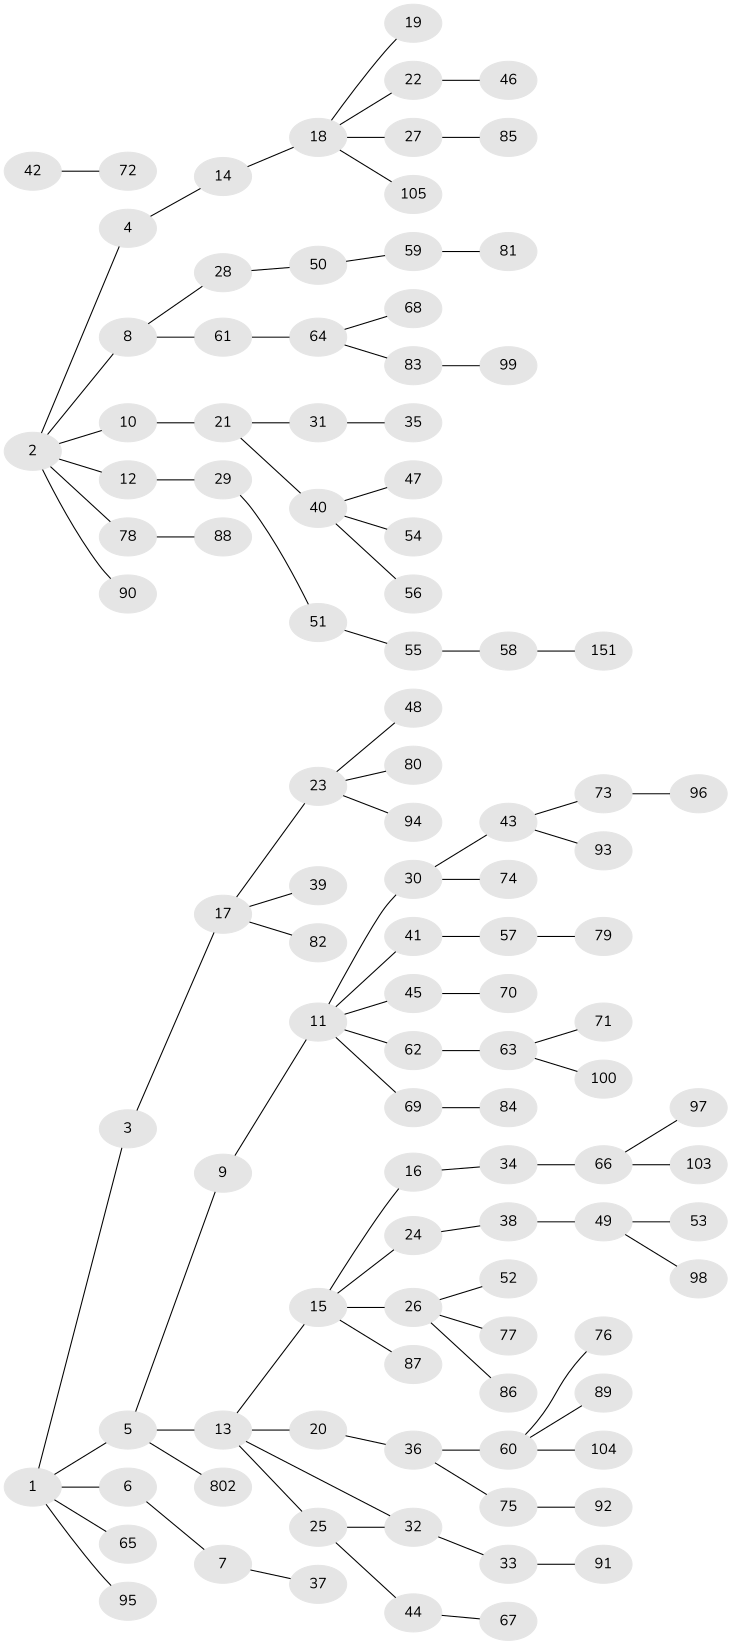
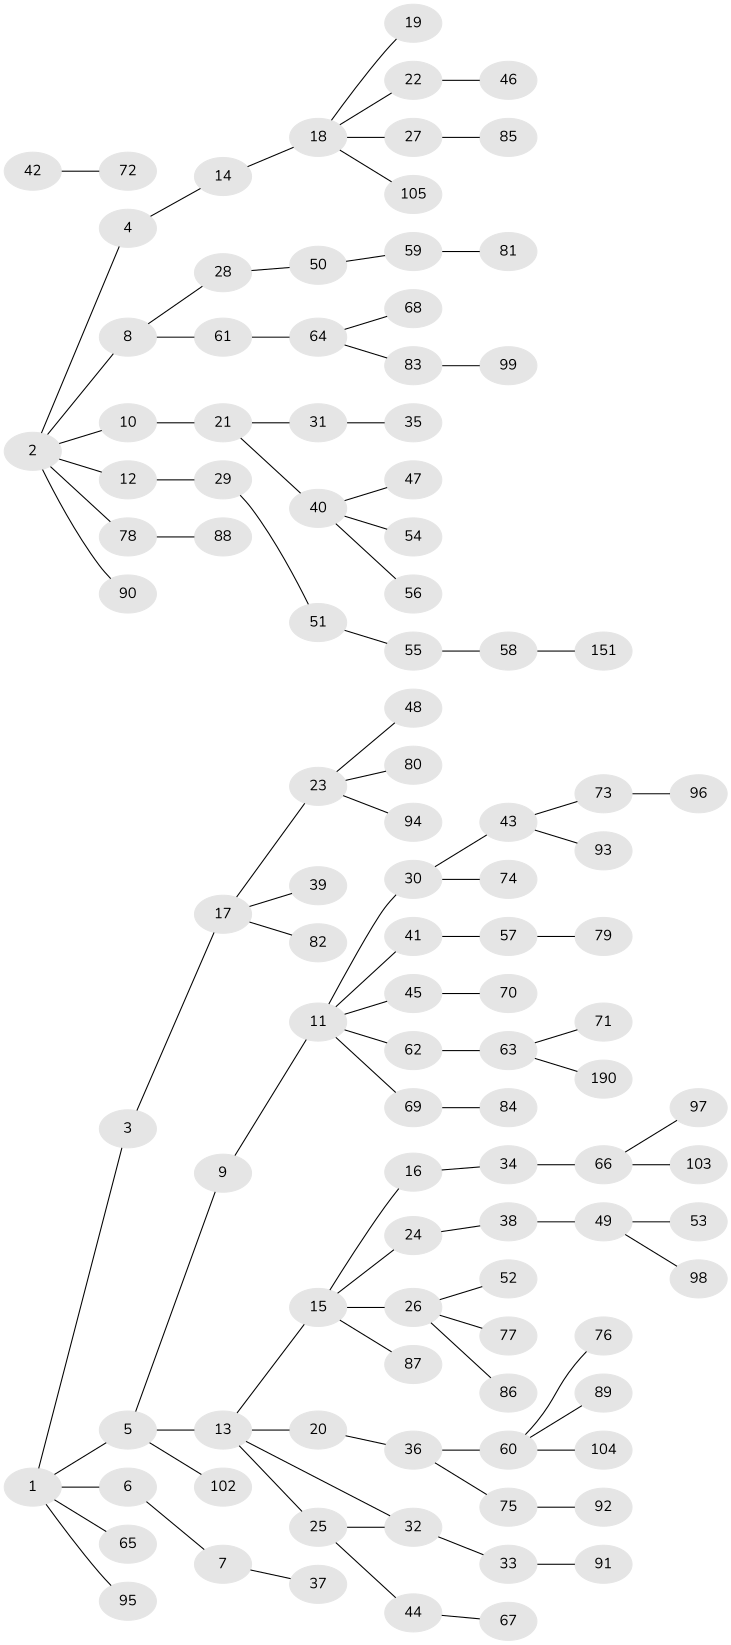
(604, 1079) -> (604, 1079)
(223, 1487) -> (223, 1487)
